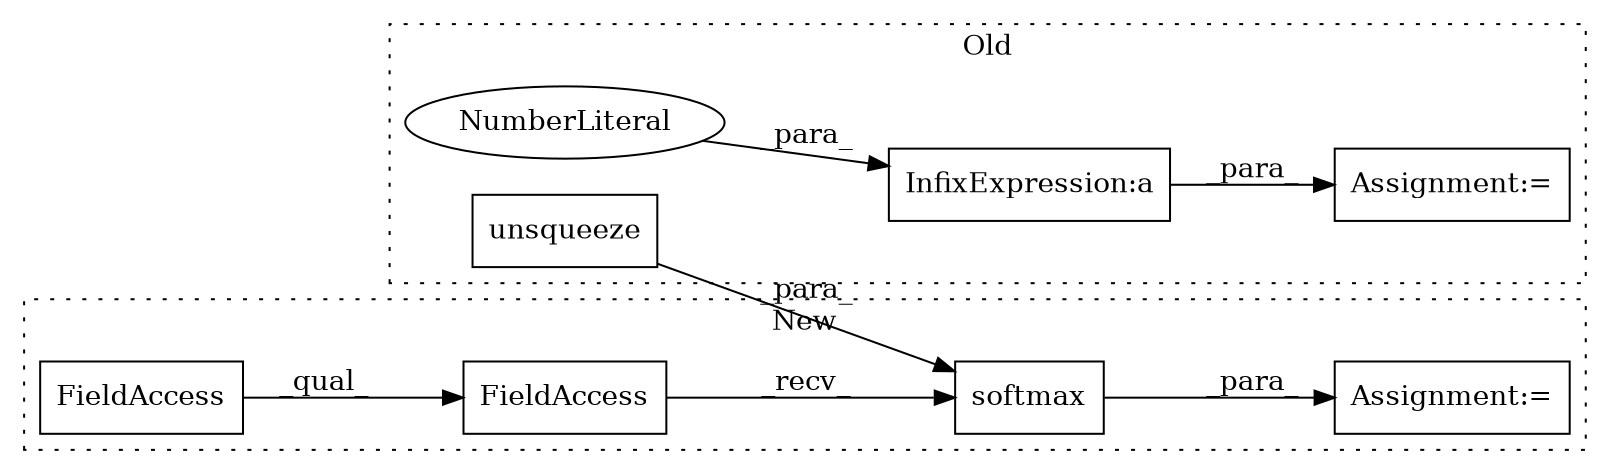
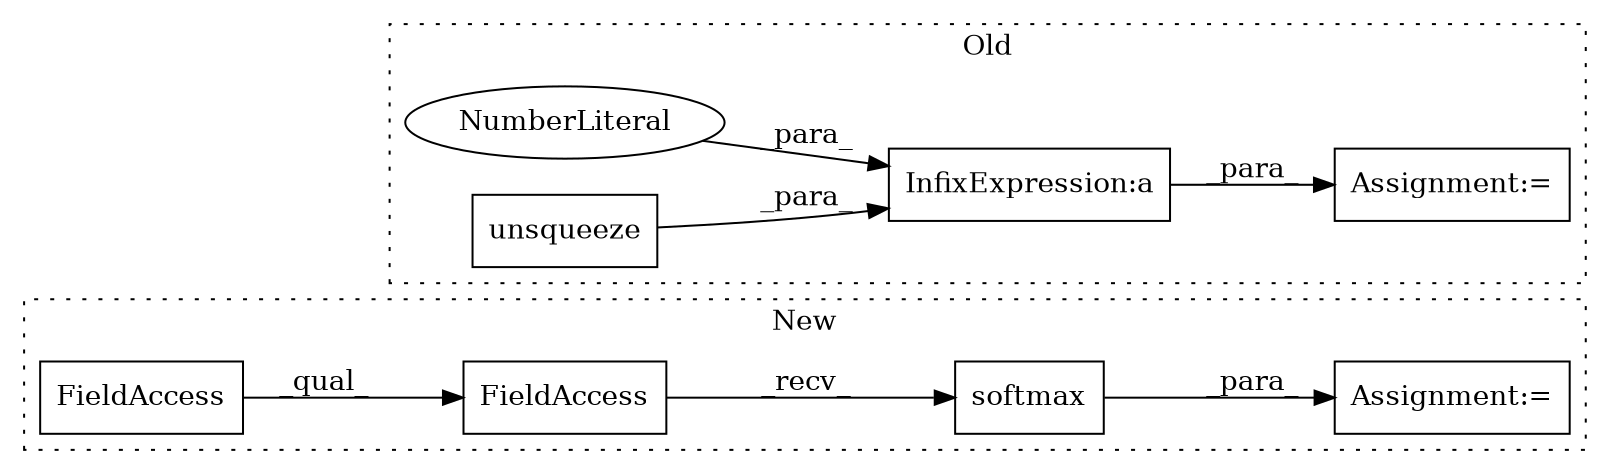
(796, 314) -> (763, 221)
